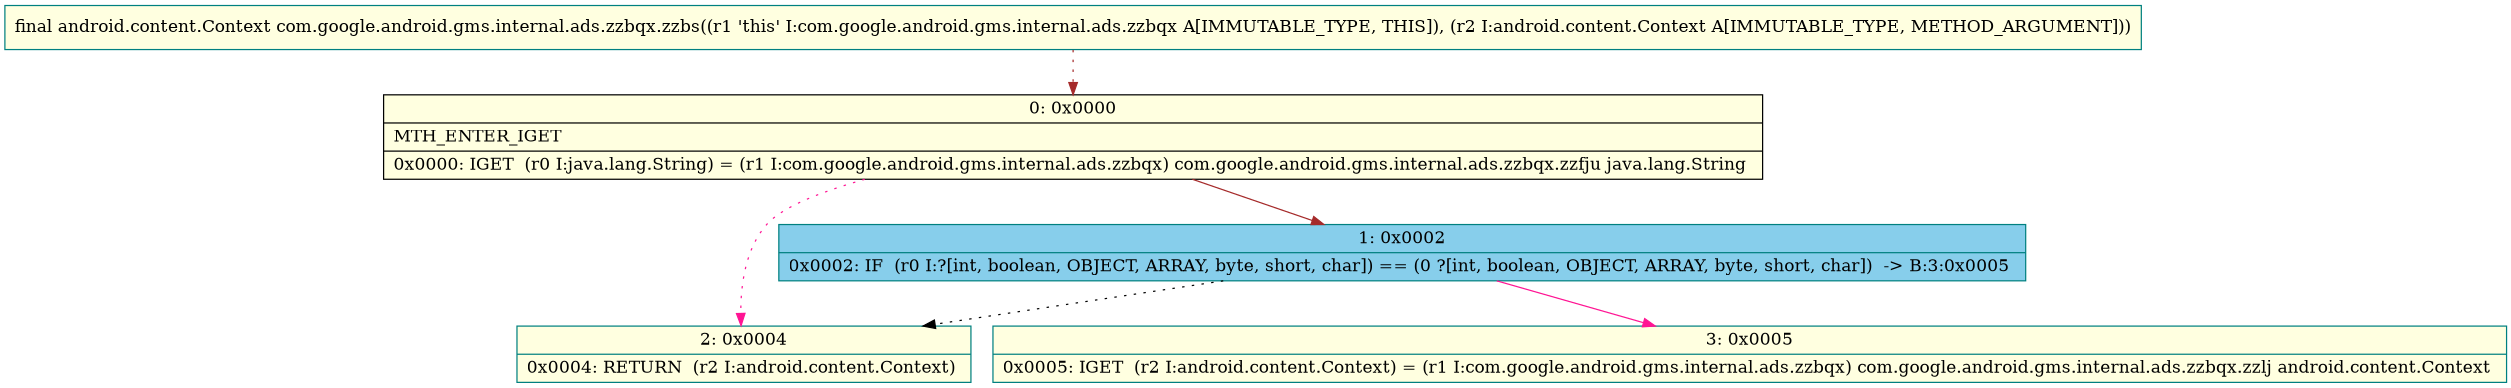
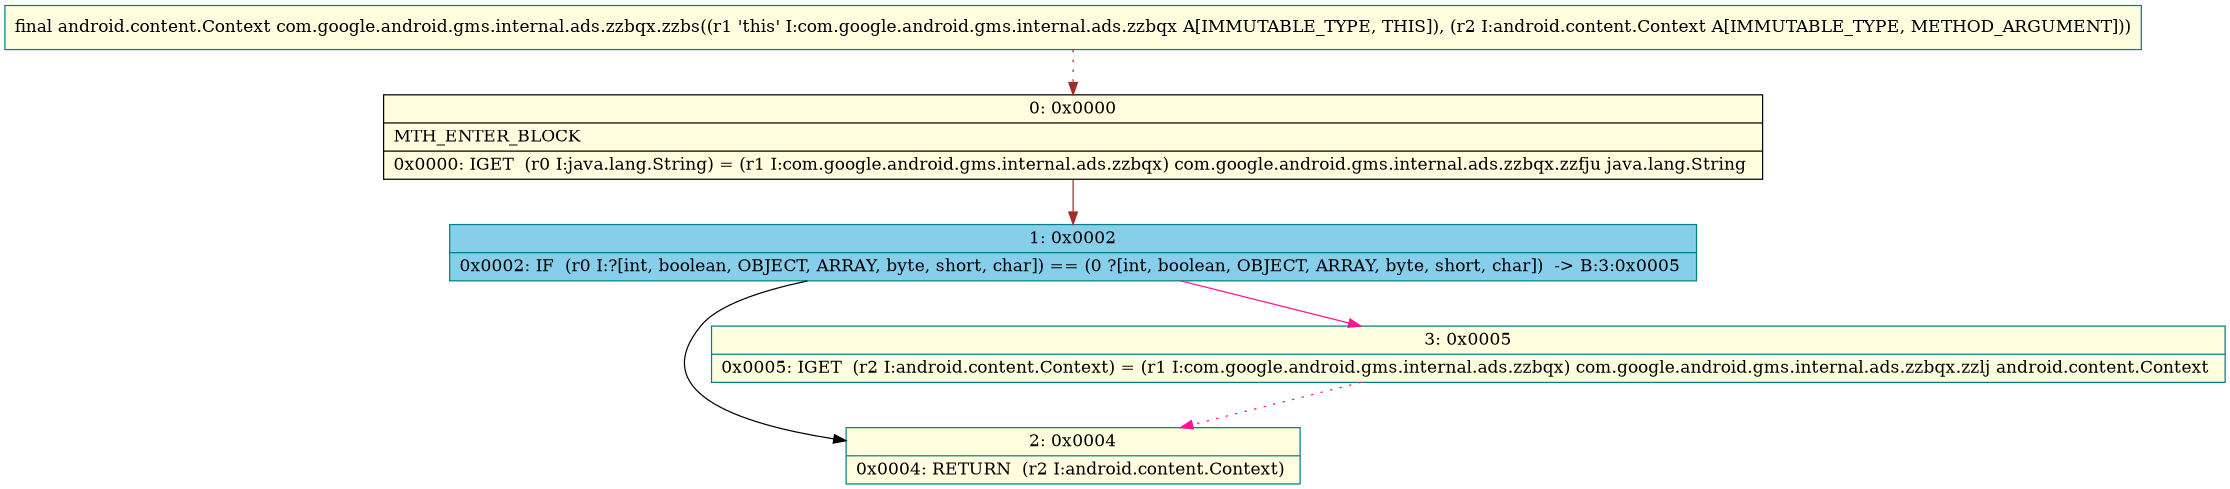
(478, 136) -> (488, 136)
(772, 220) -> (1277, 404)
(1079, 303) -> (687, 372)
